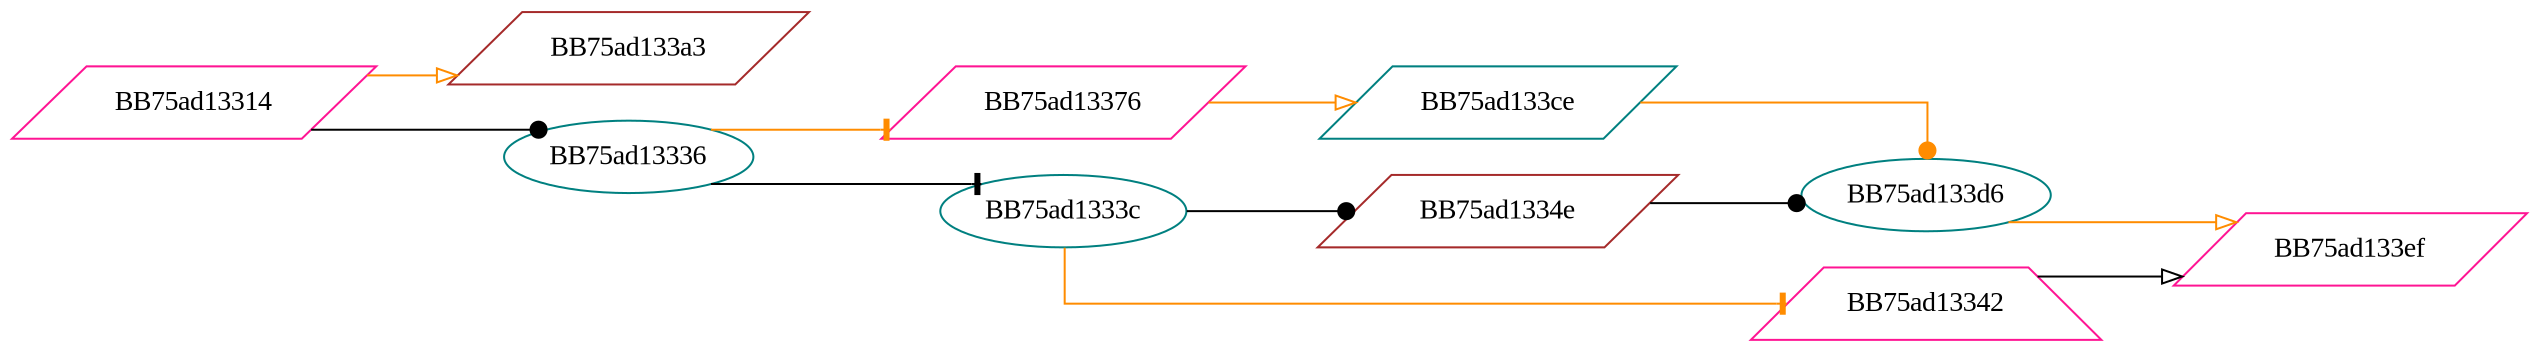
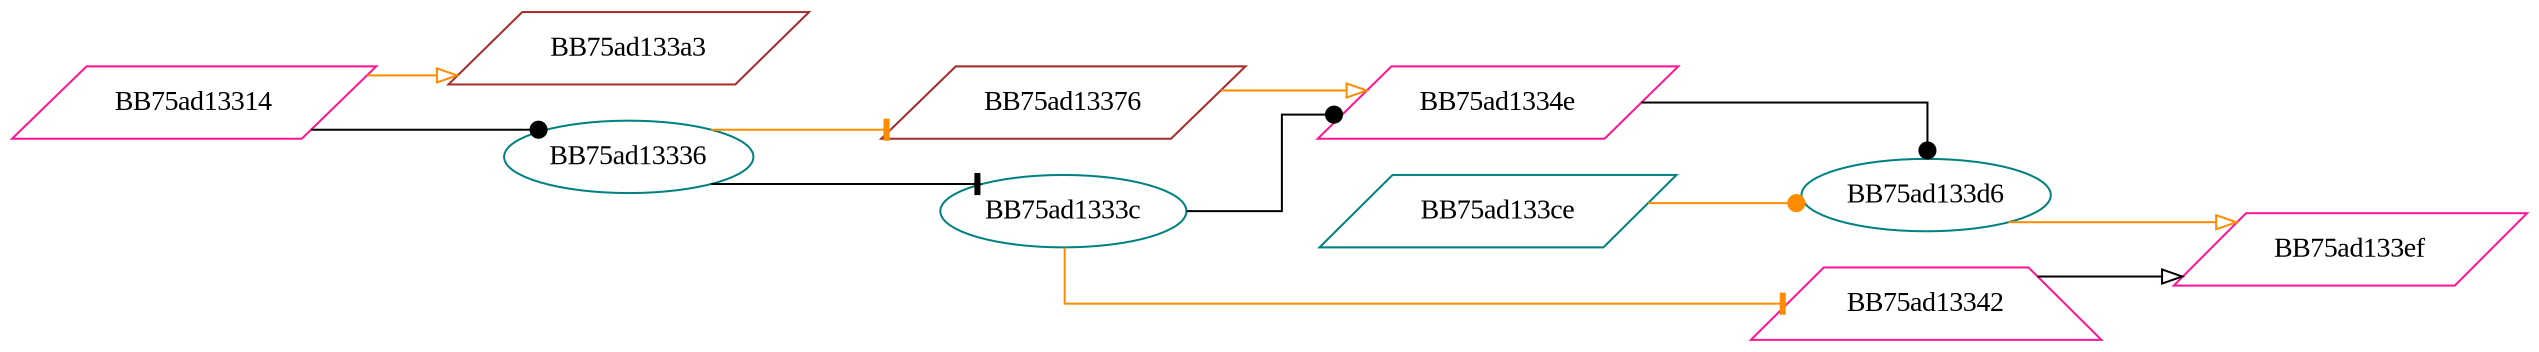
(1063, 103) -> (1063, 103)
(1272, 103) -> (1284, 90)
(1498, 211) -> (1498, 103)
